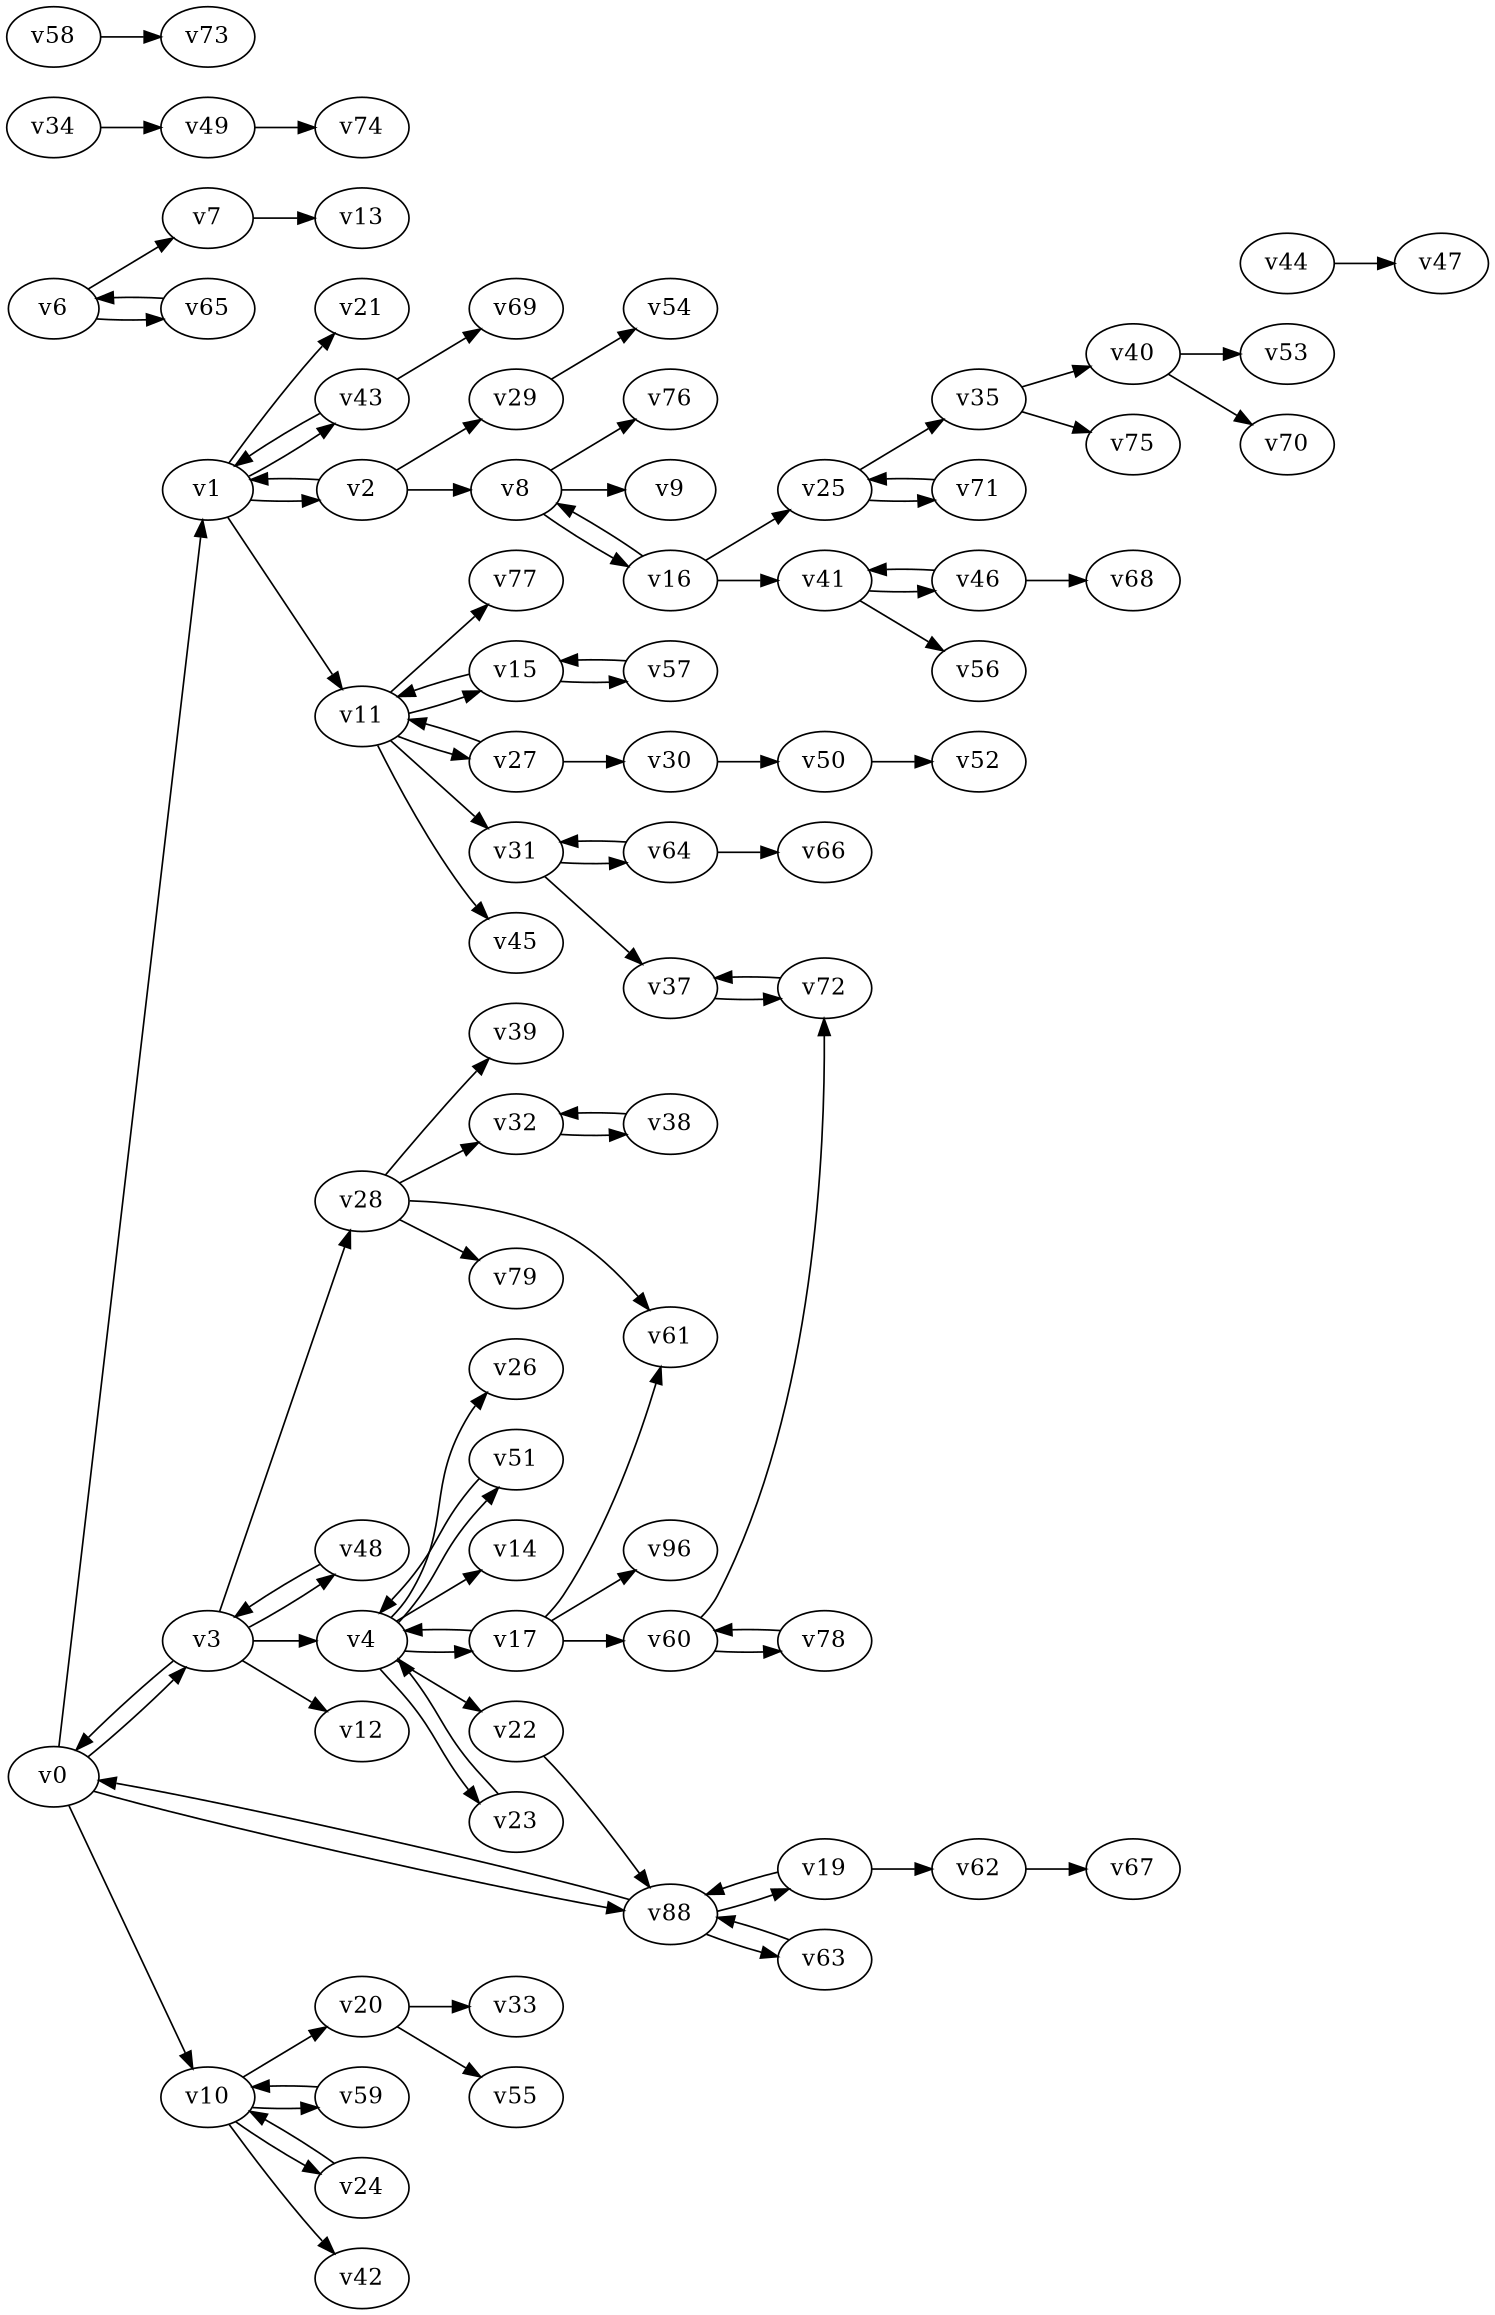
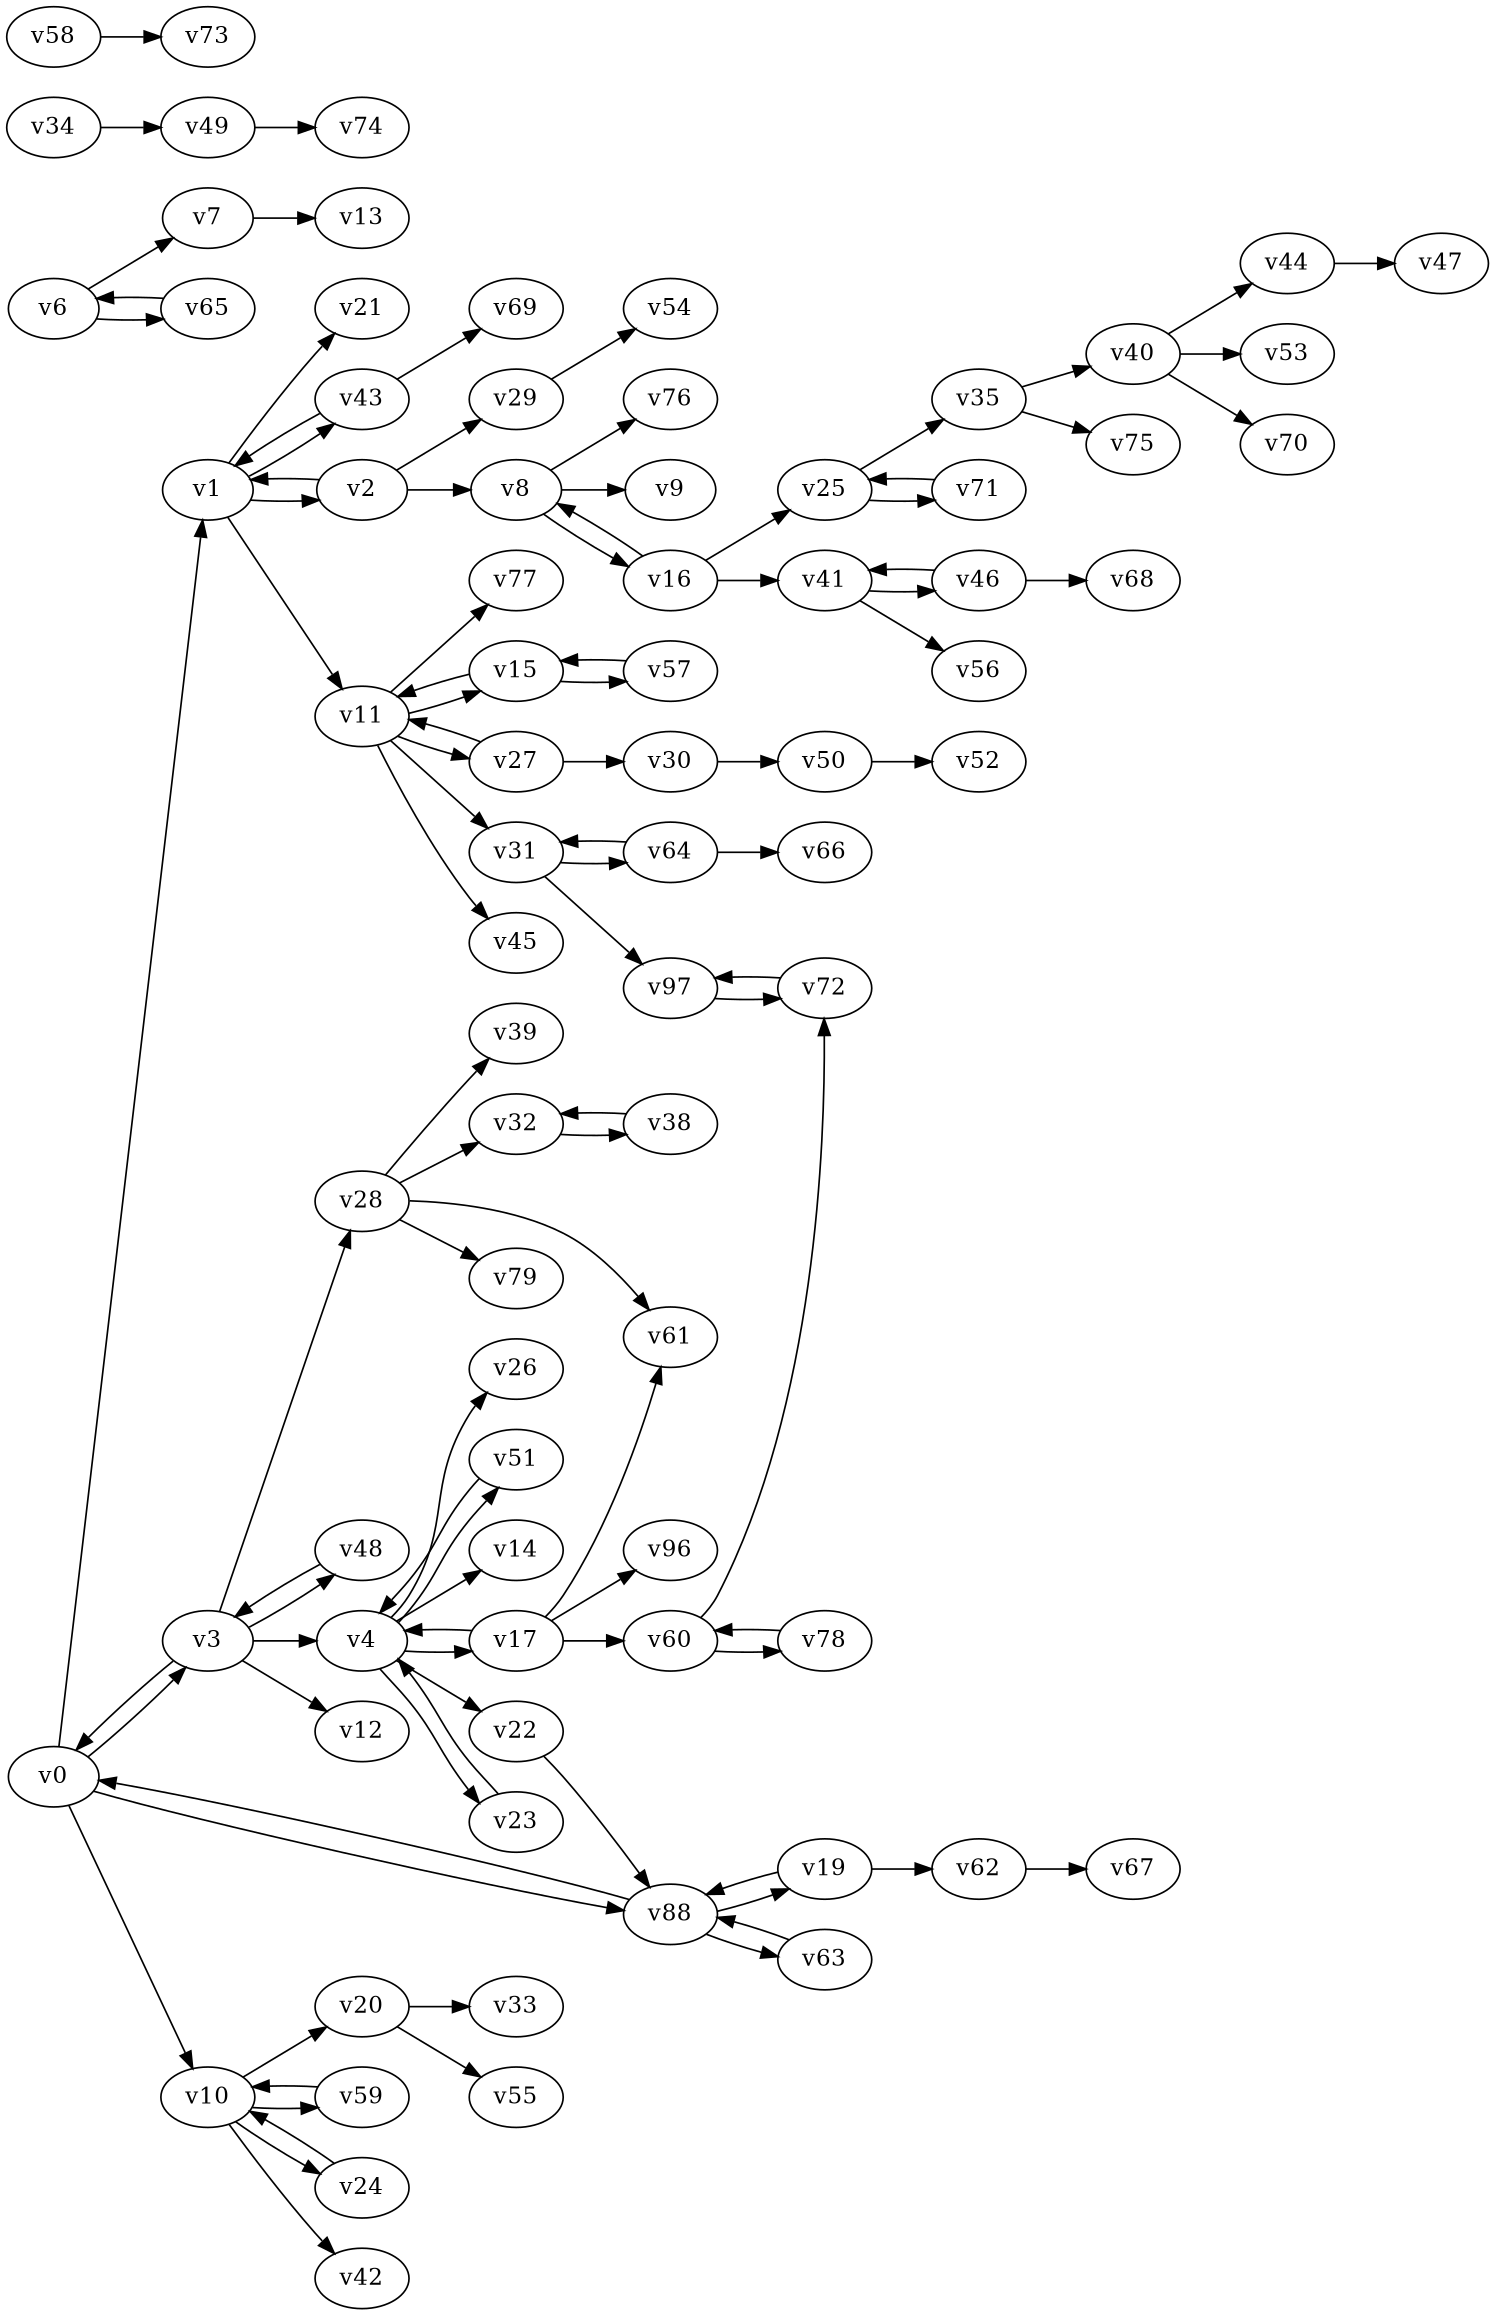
none -> (1203, 313)
(670, 988) -> (670, 988)
